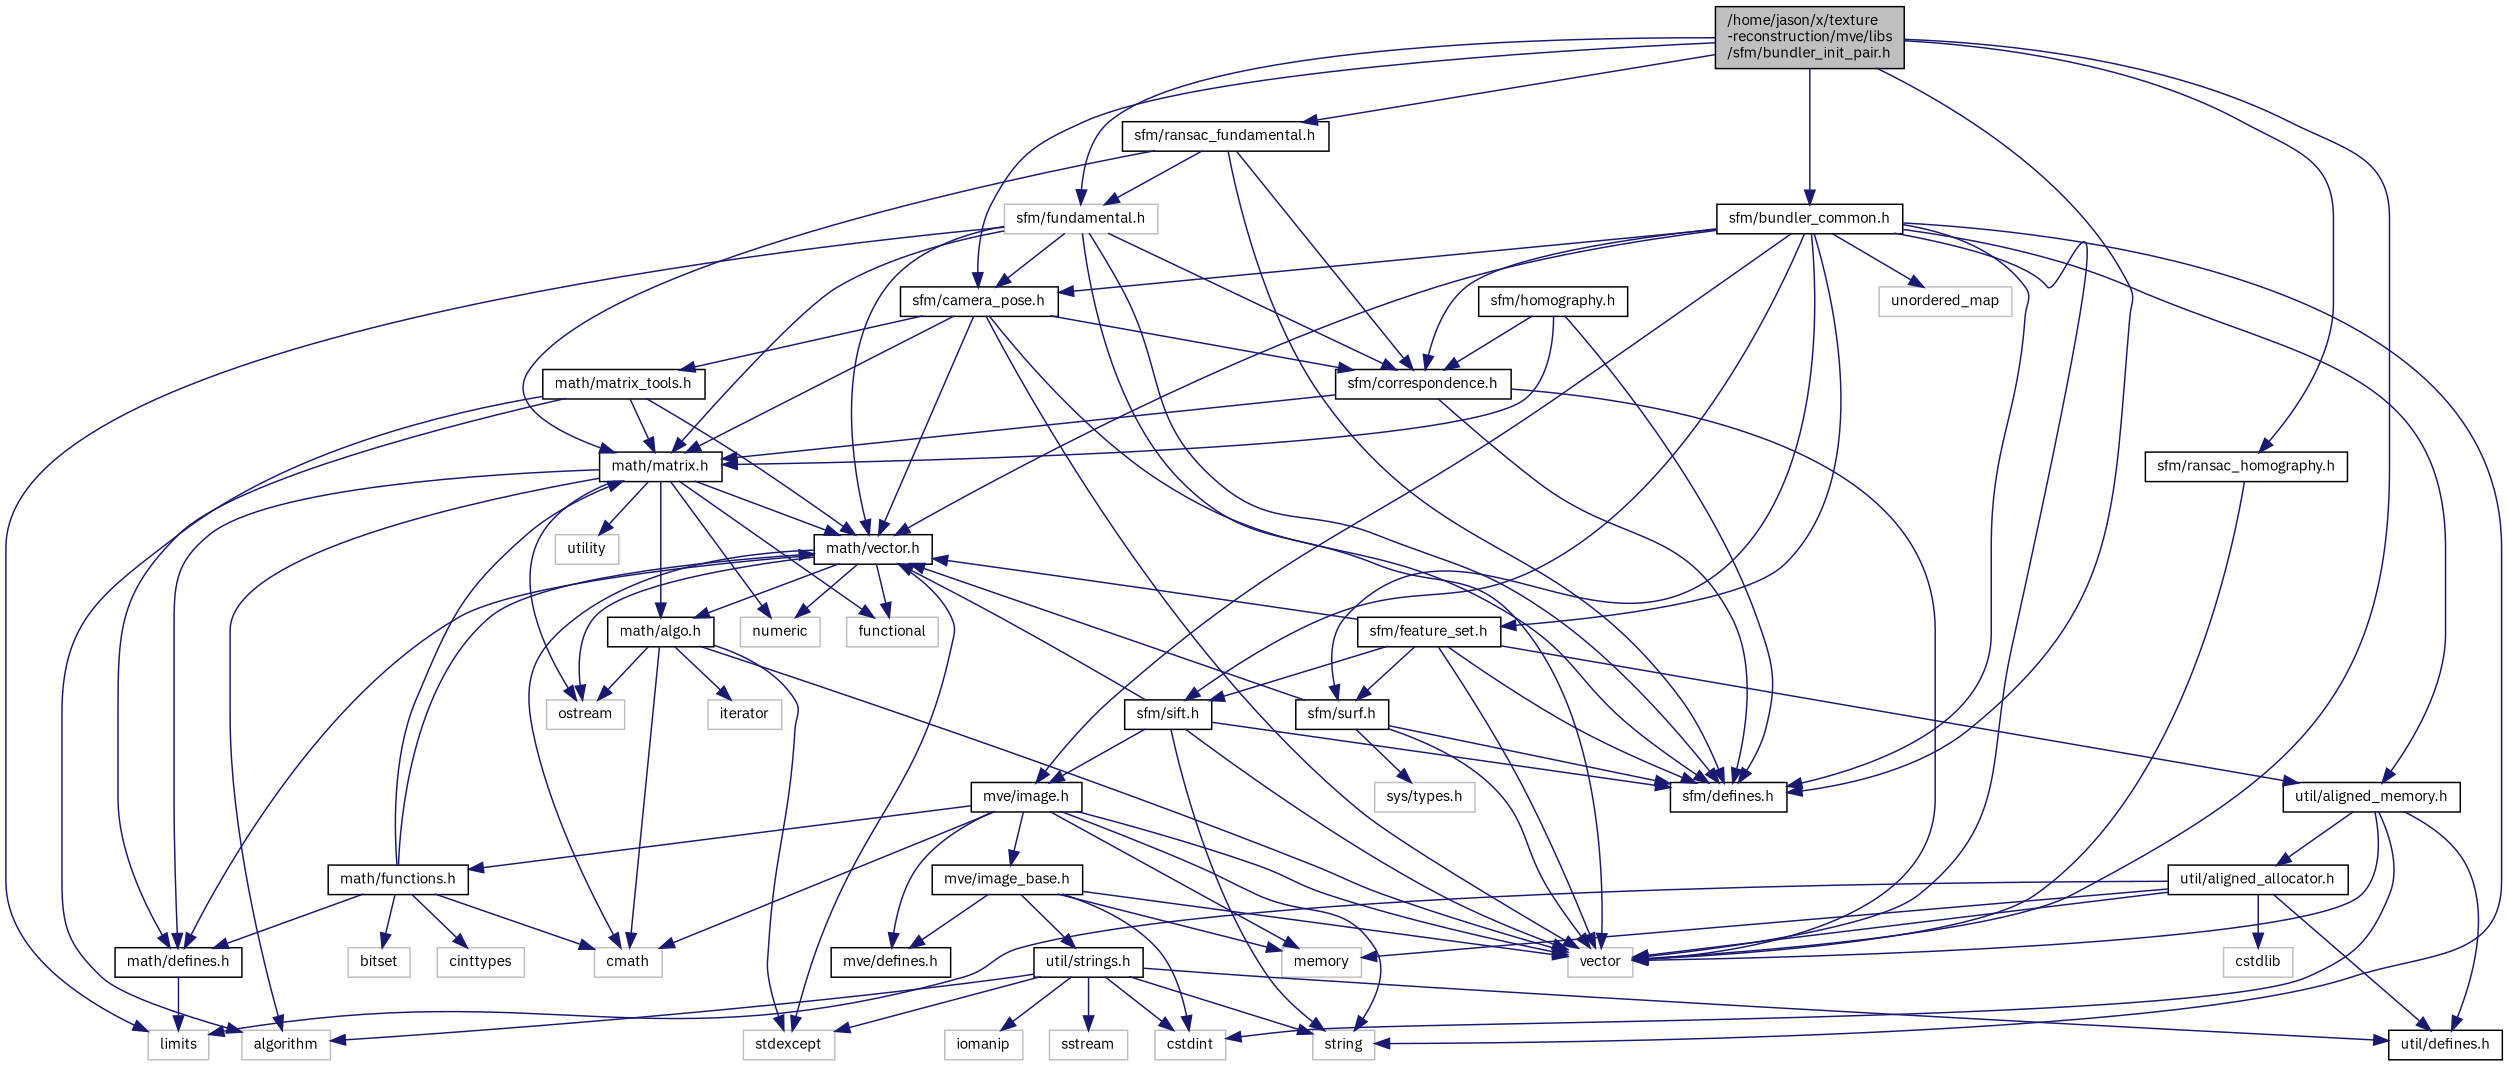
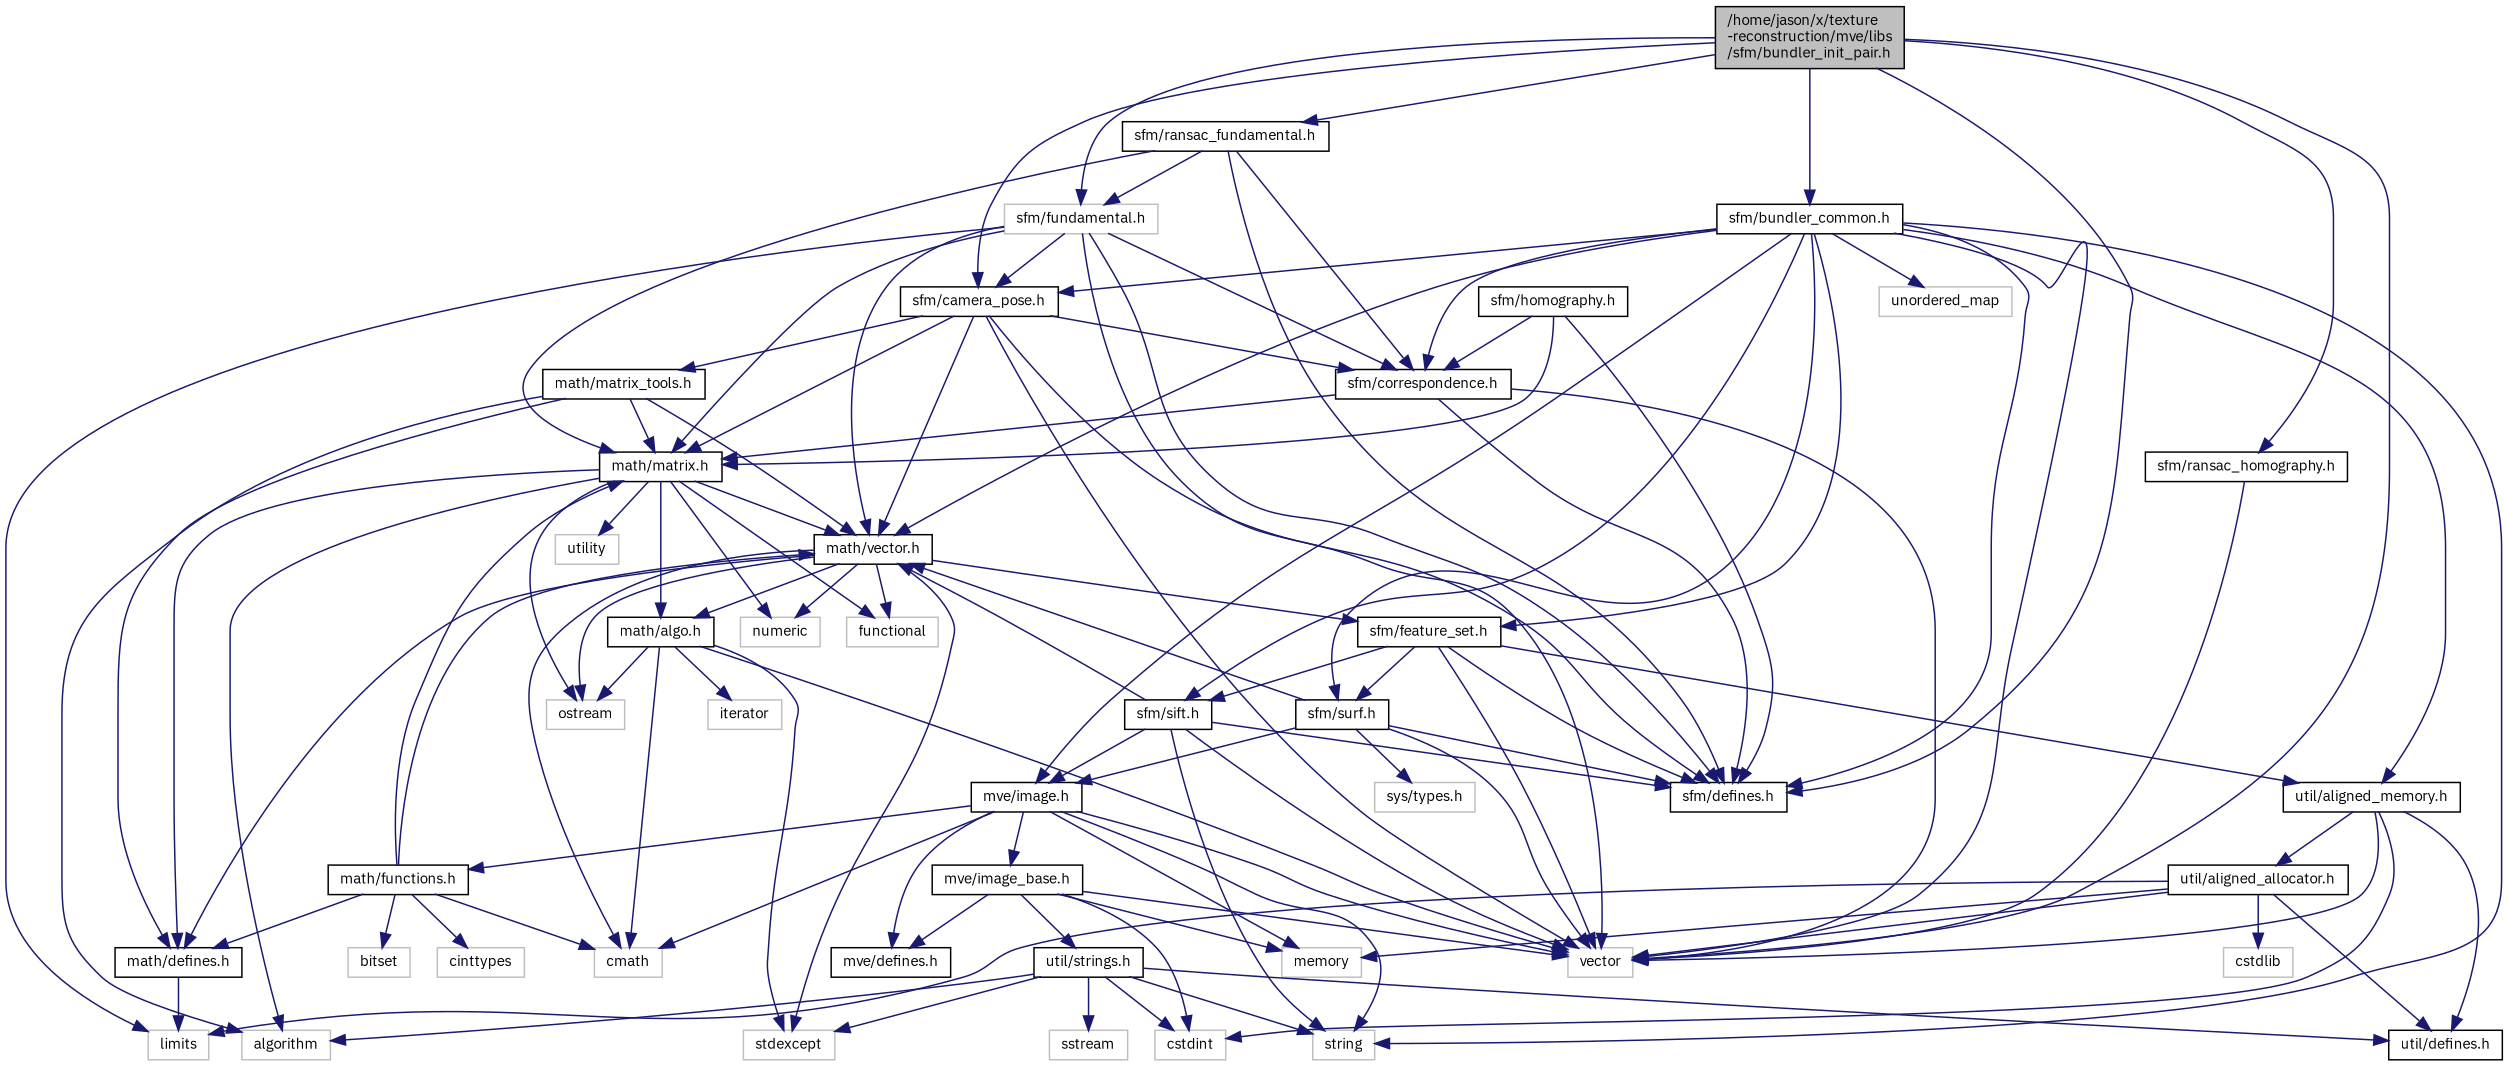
(1143, 588) -> (1138, 590)
none -> (1193, 754)
(984, 1045) -> none
